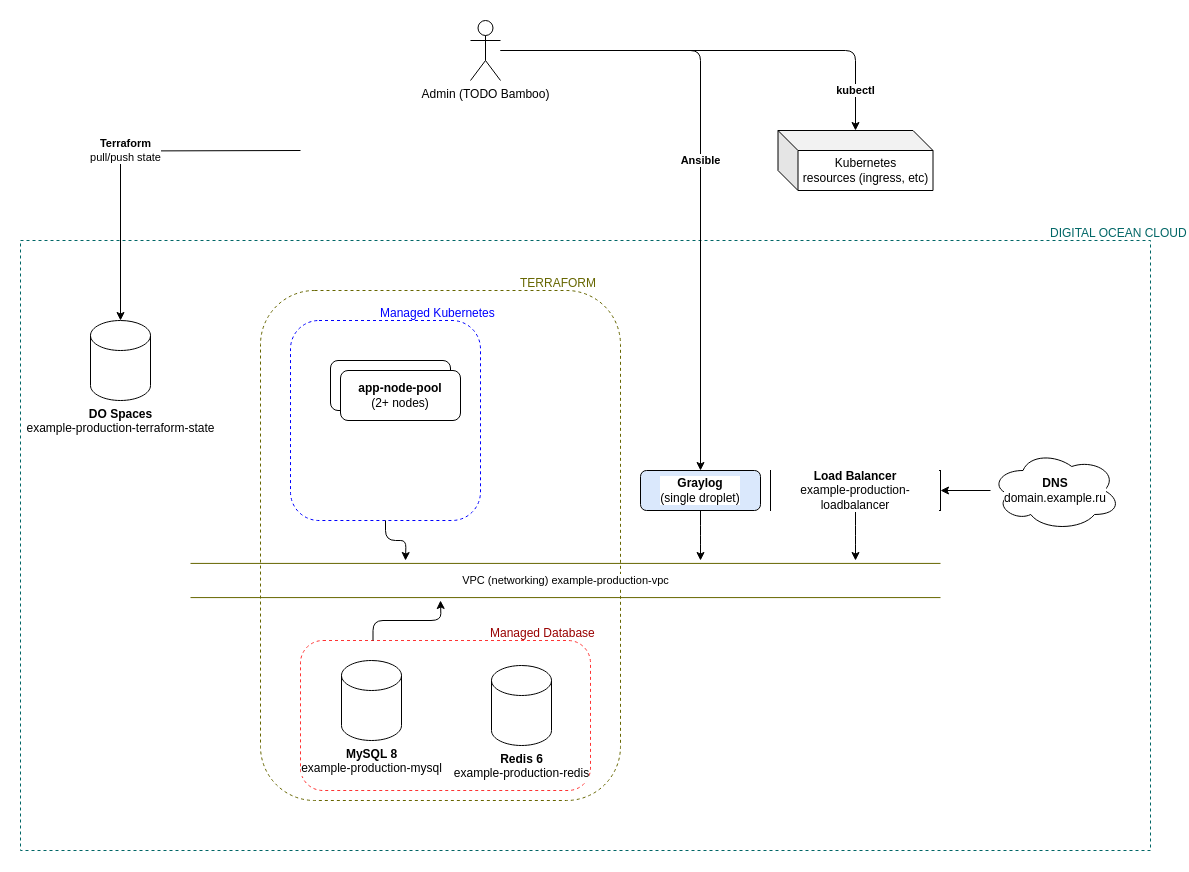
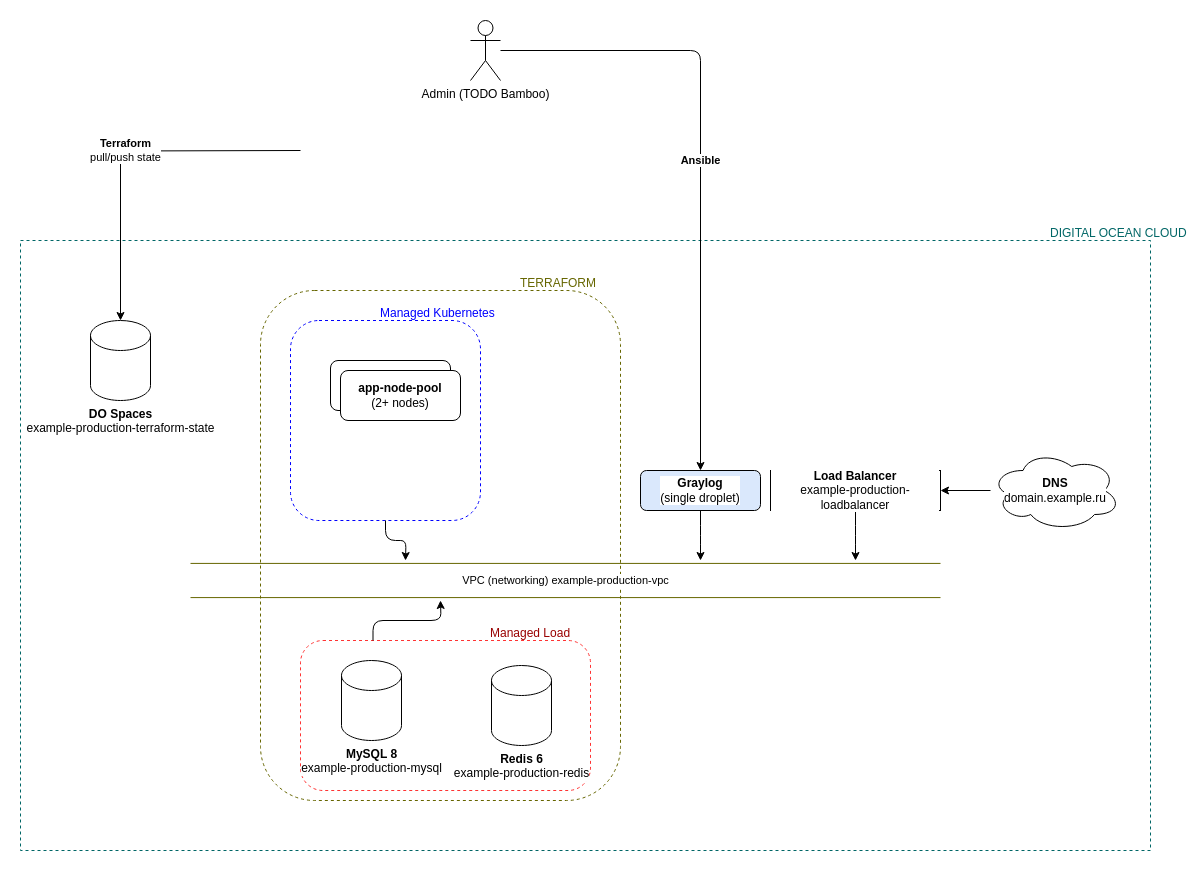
(808, 51) -> none
(856, 161) -> none
(543, 632) -> (529, 632)
